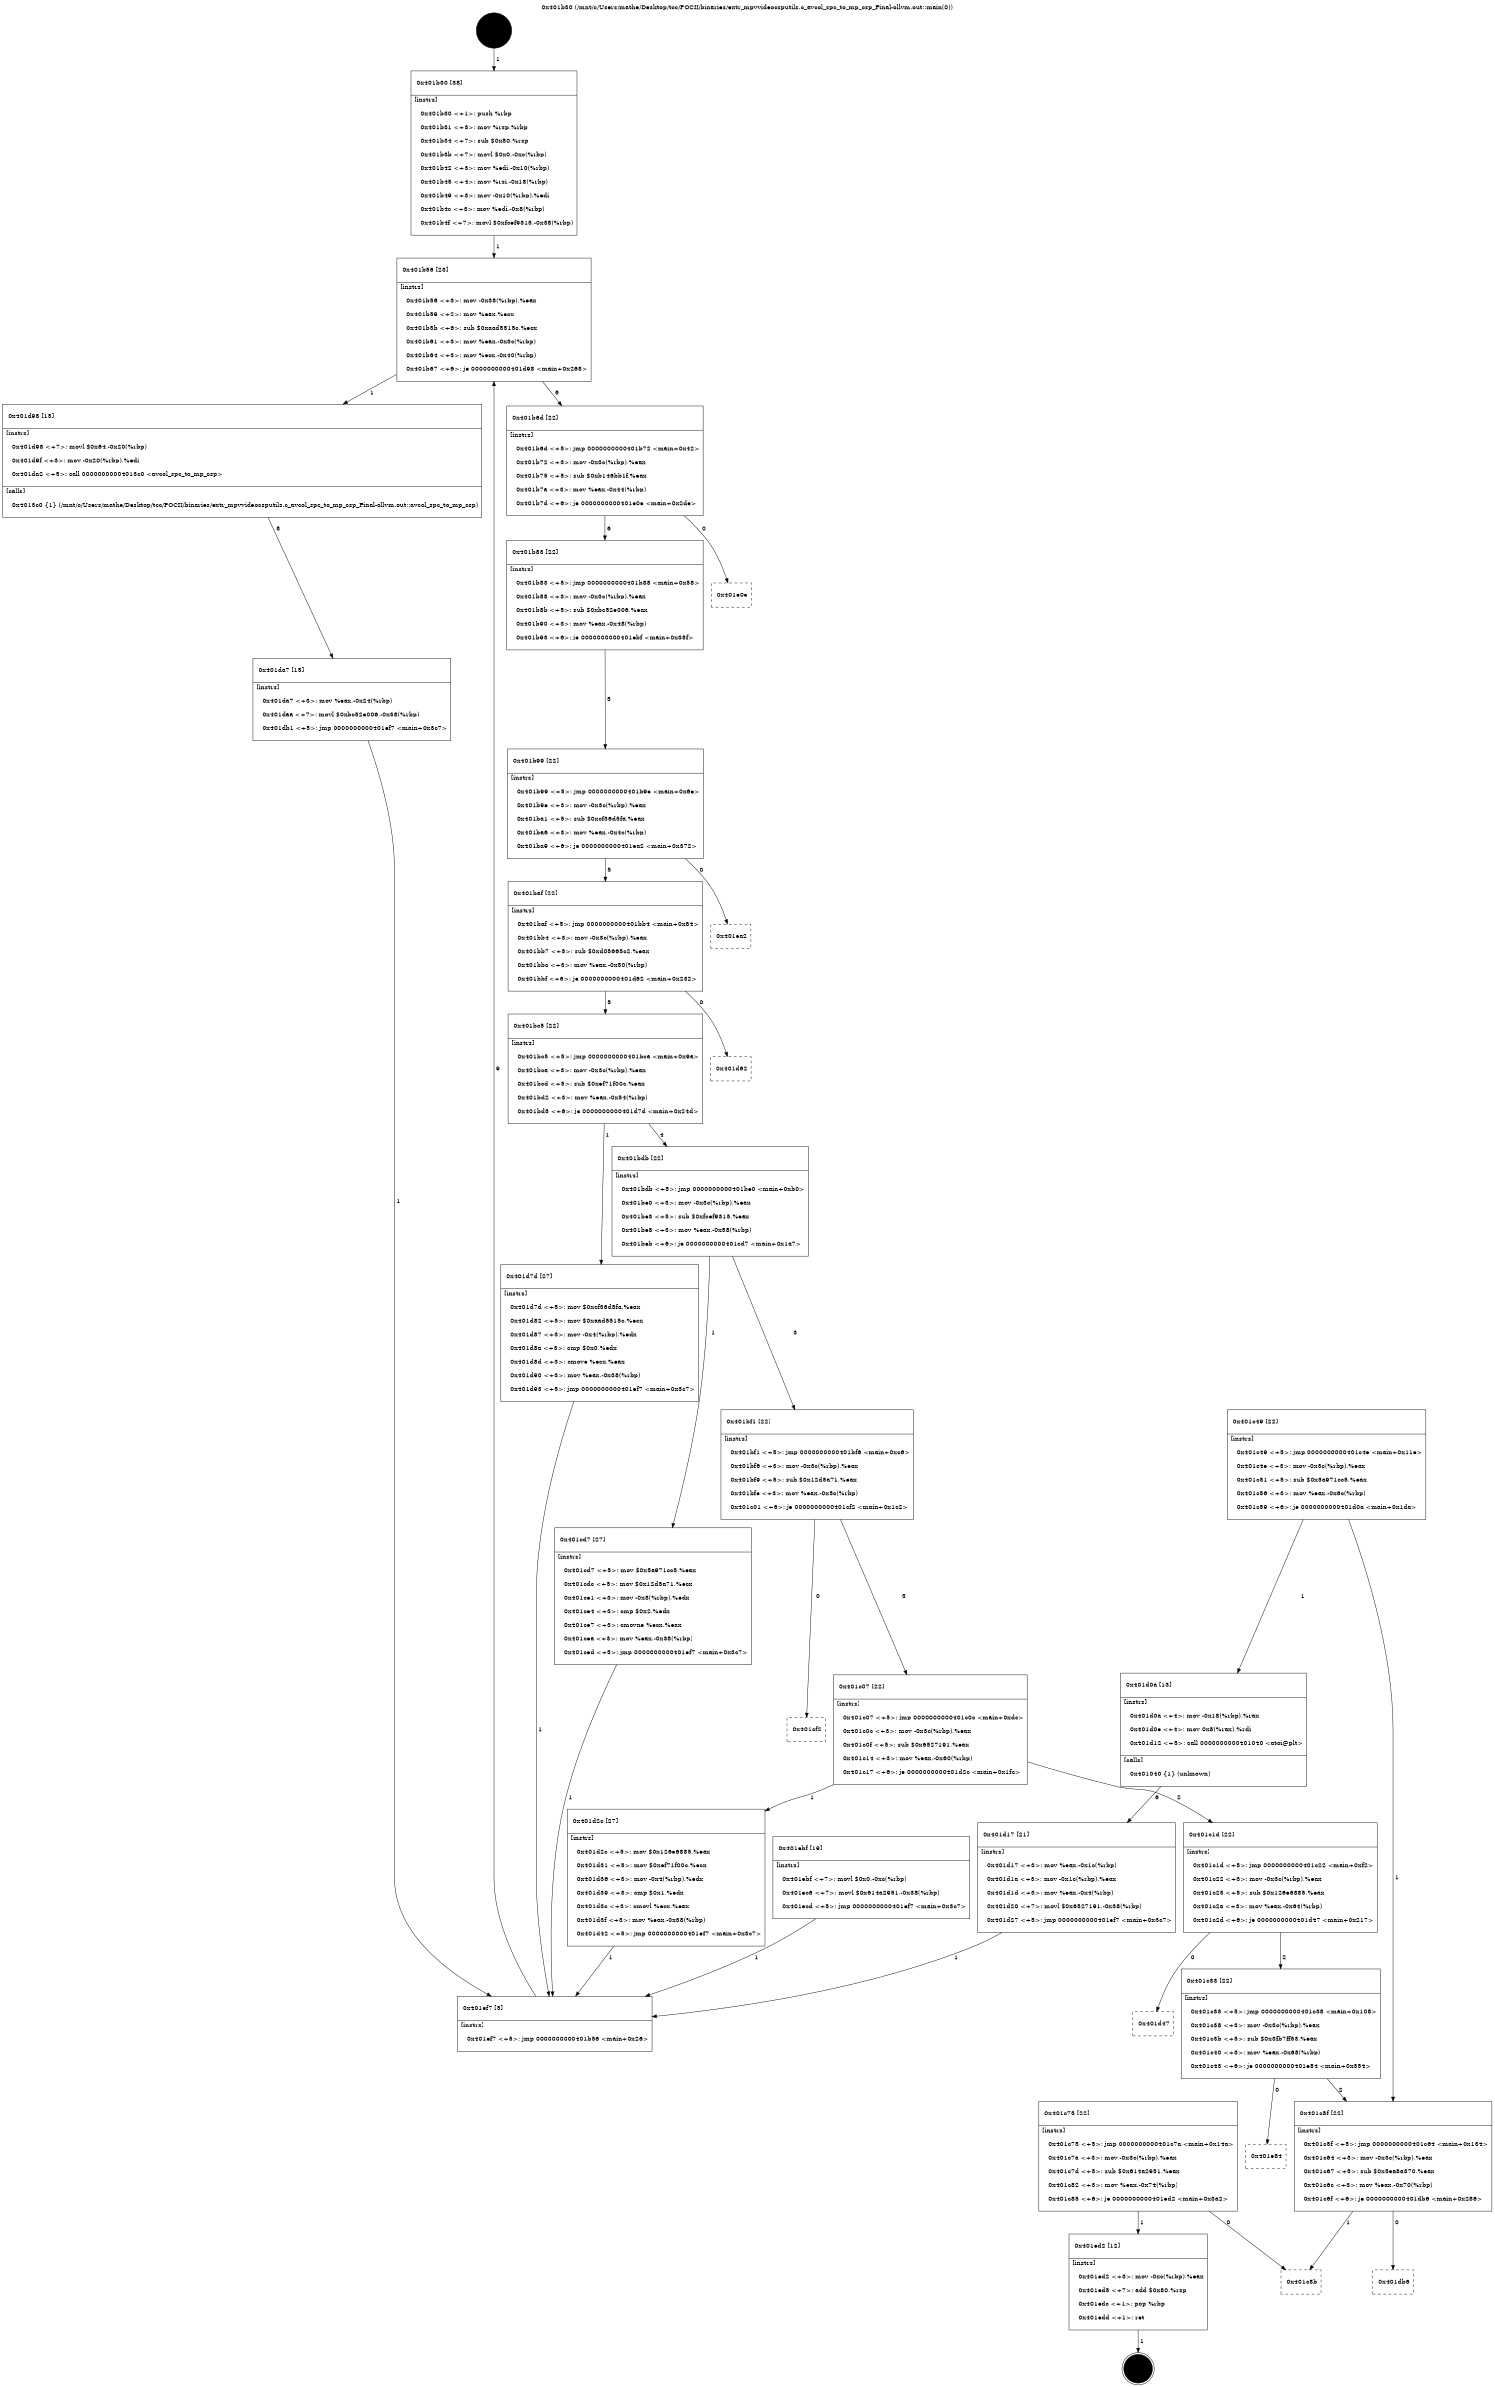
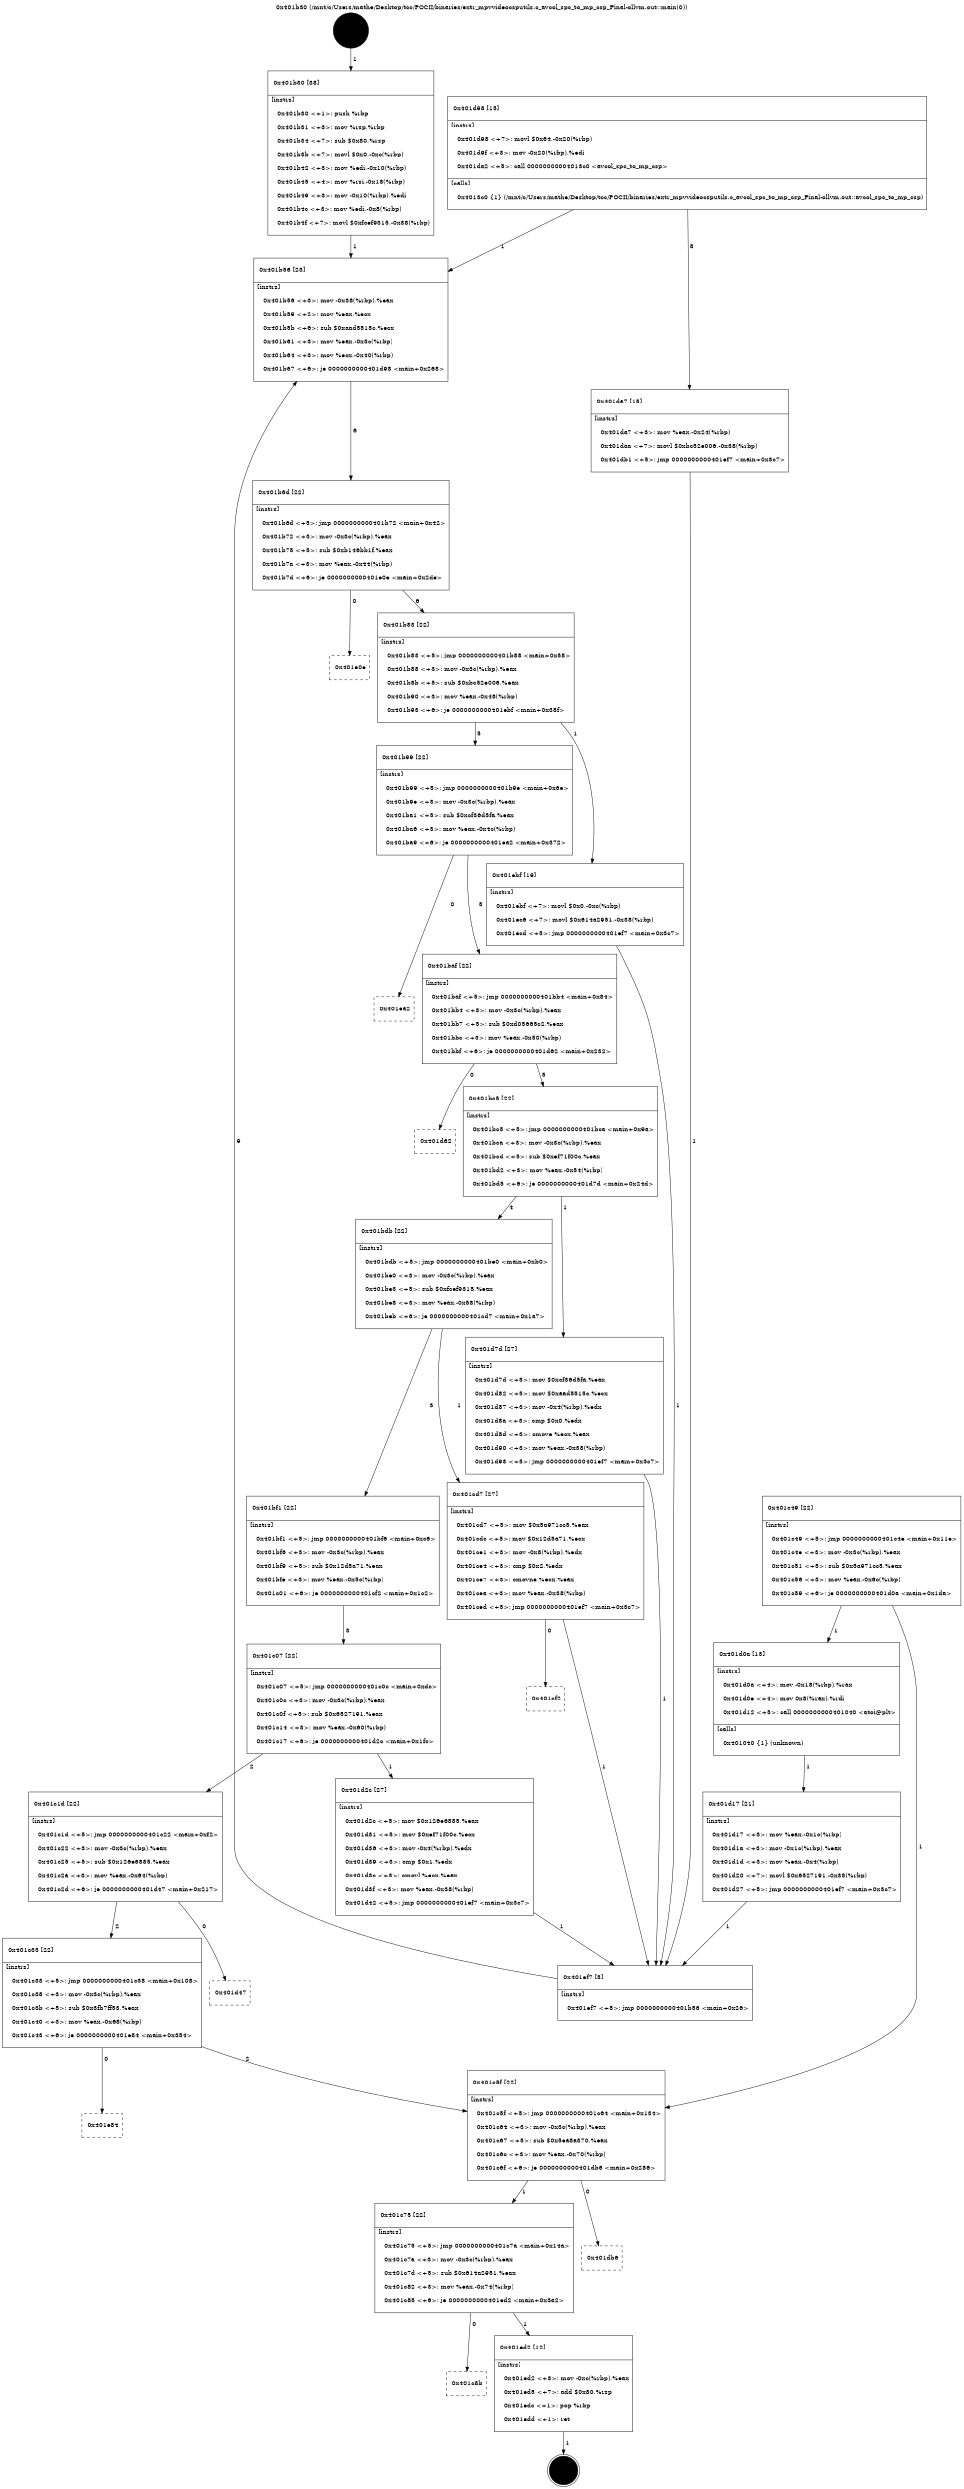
(372, 388) -> (513, 240)
none -> (591, 787)
(811, 1616) -> (546, 1651)
(1156, 1798) -> (807, 1767)
(1333, 2239) -> (521, 2190)
